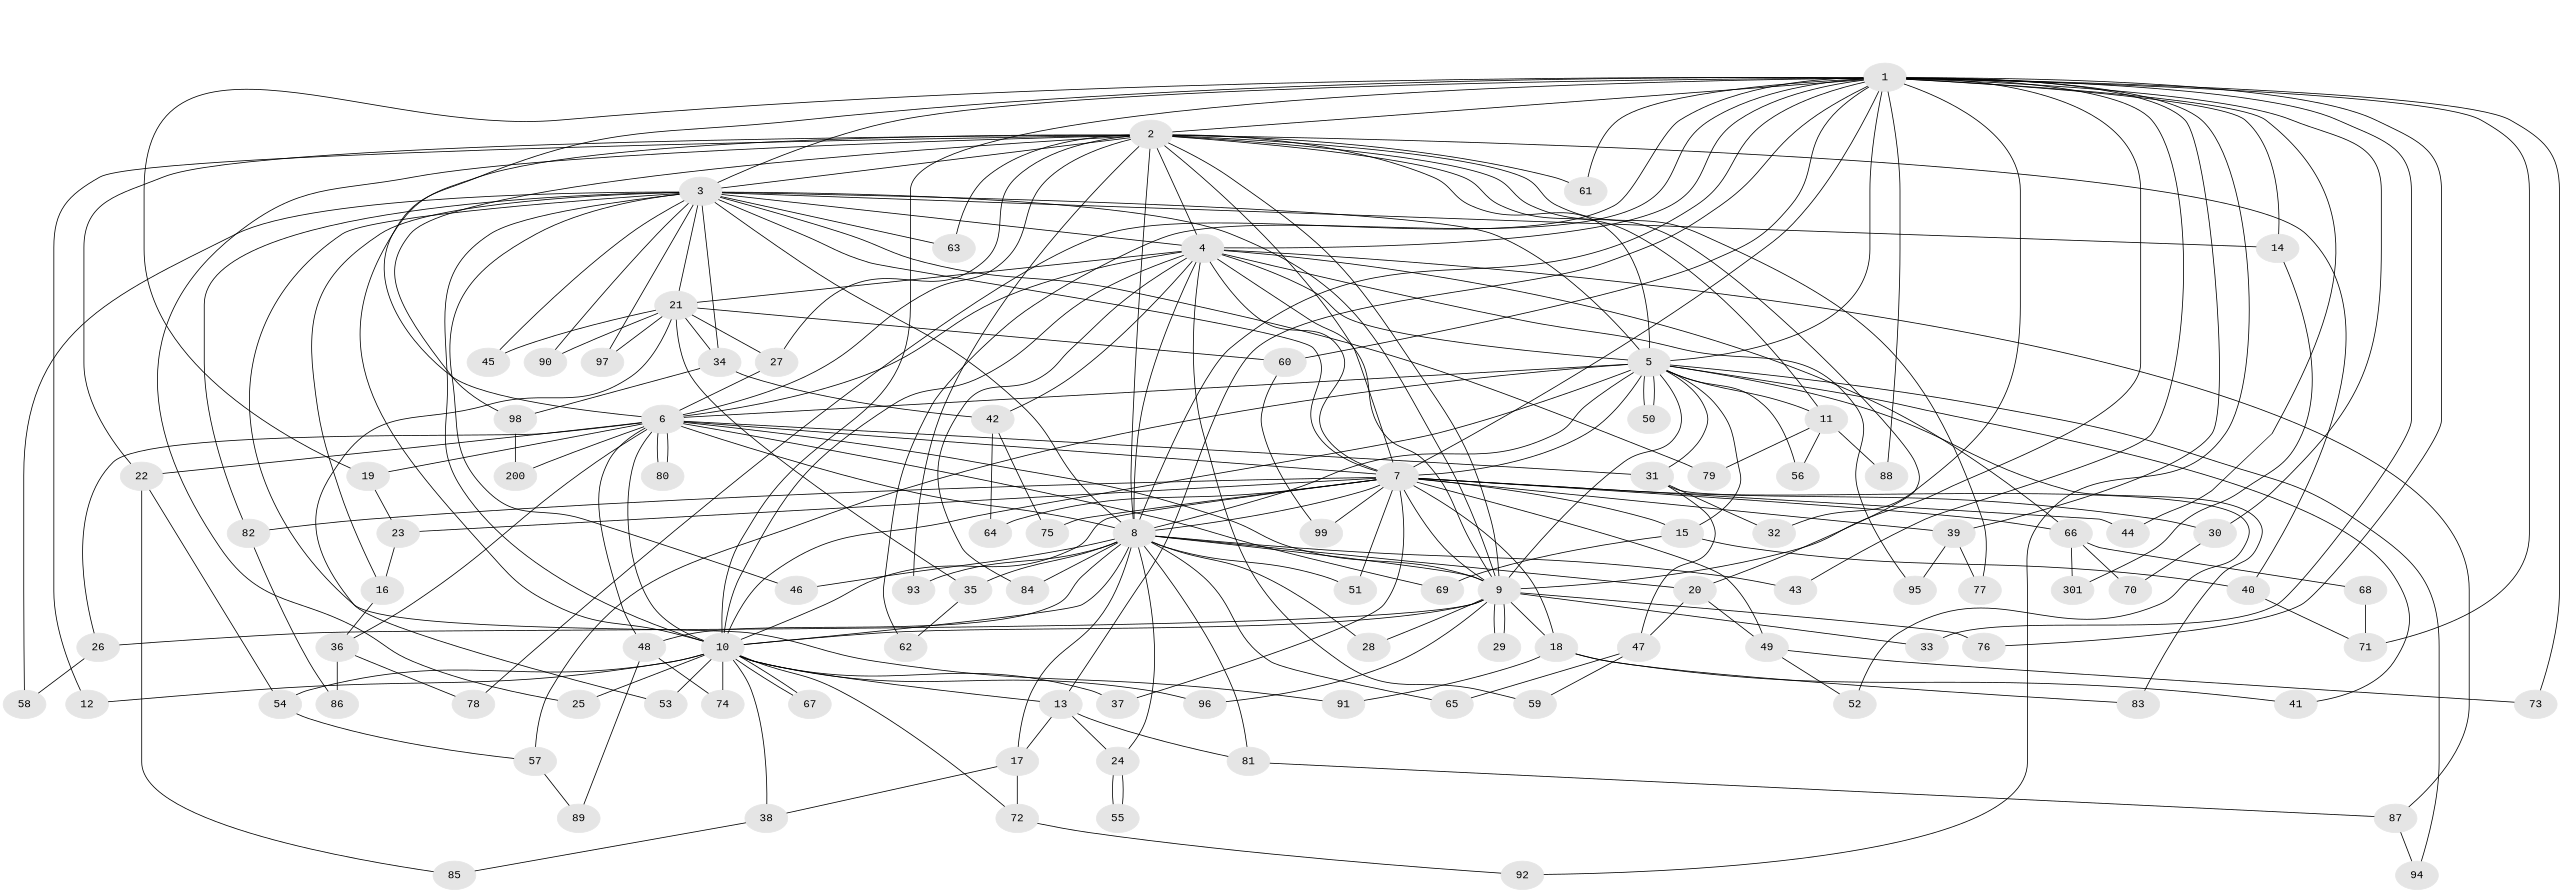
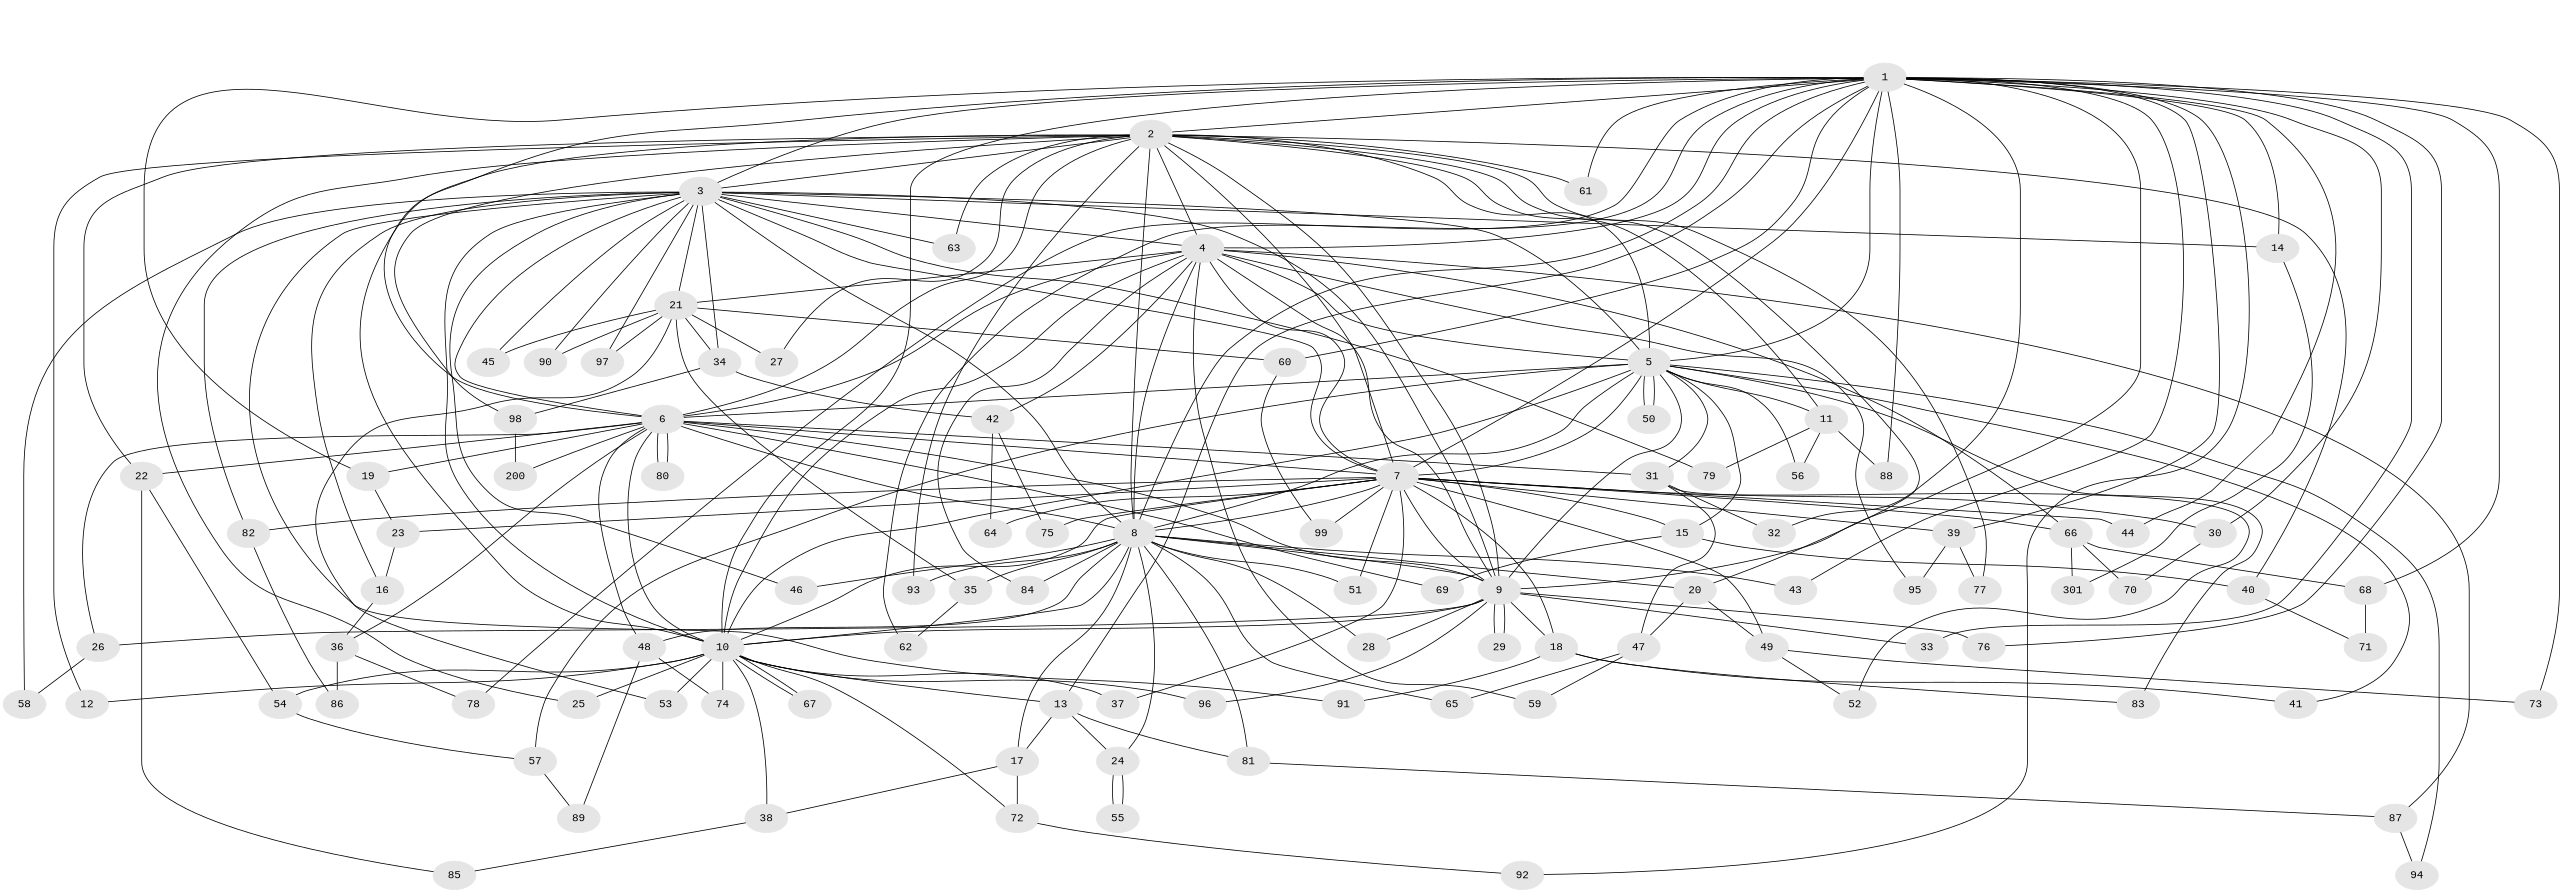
(2502, 134) -> (2450, 119)
(720, 391) -> (475, 323)
